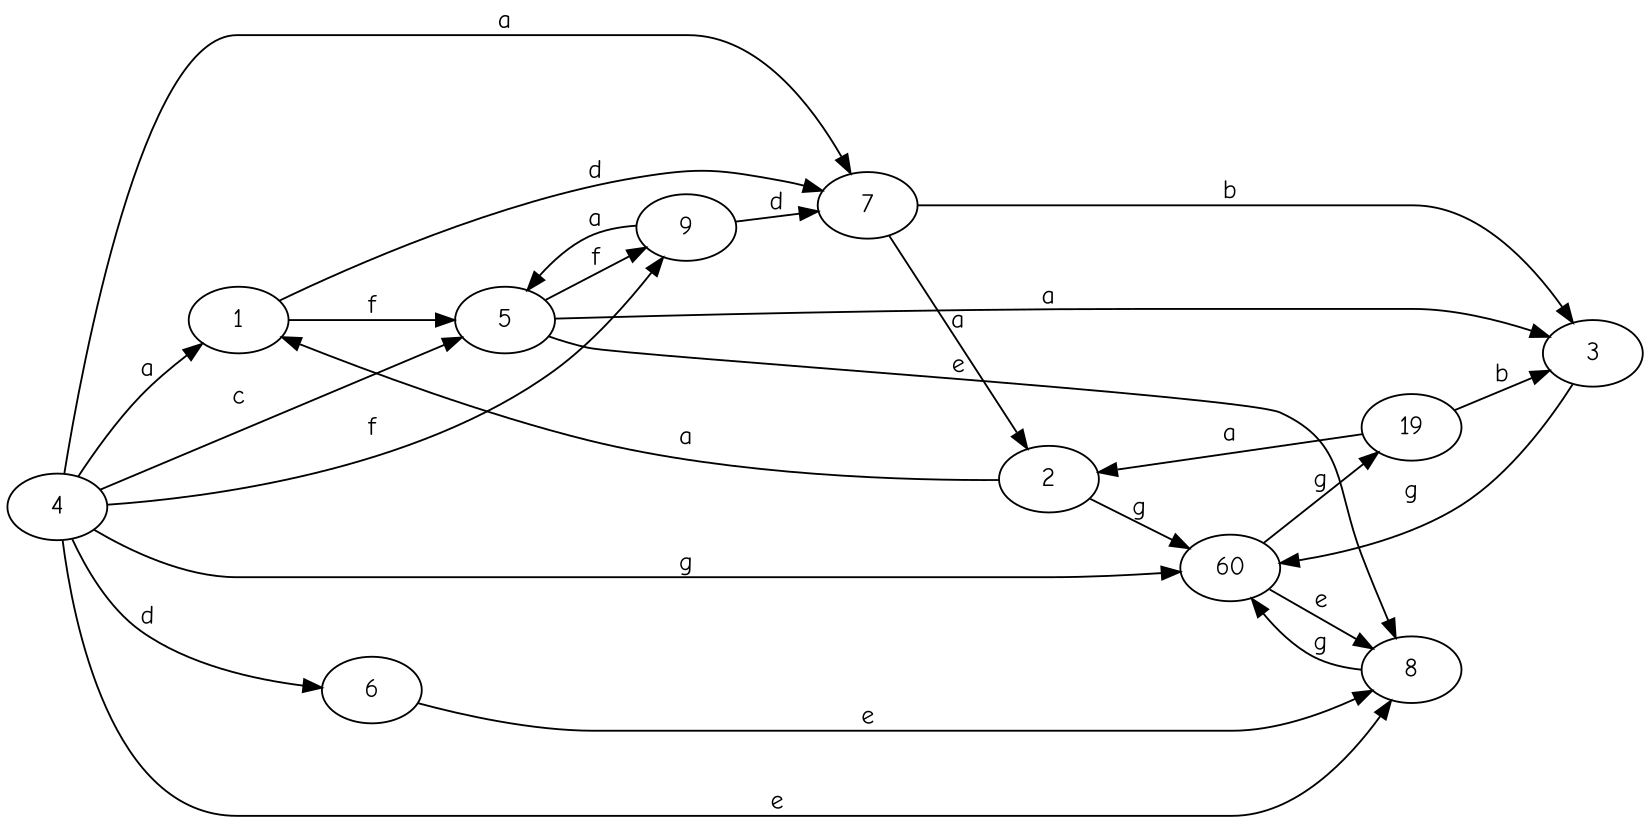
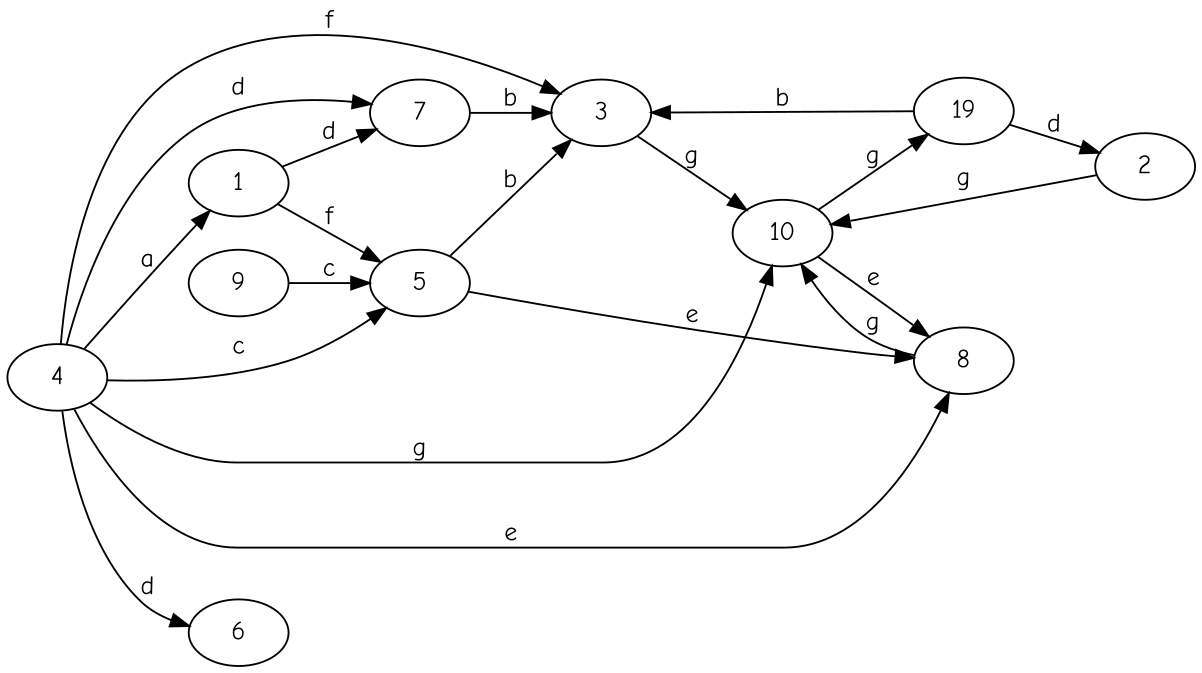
(505, 21) -> (239, 88)
(768, 218) -> none
(596, 219) -> (329, 269)
(587, 278) -> none
(1049, 297) -> (511, 180)
(953, 334) -> none
(1230, 434) -> (1054, 125)
(406, 445) -> (212, 57)
(642, 452) -> none
(1230, 568) -> (783, 233)
(888, 731) -> none
